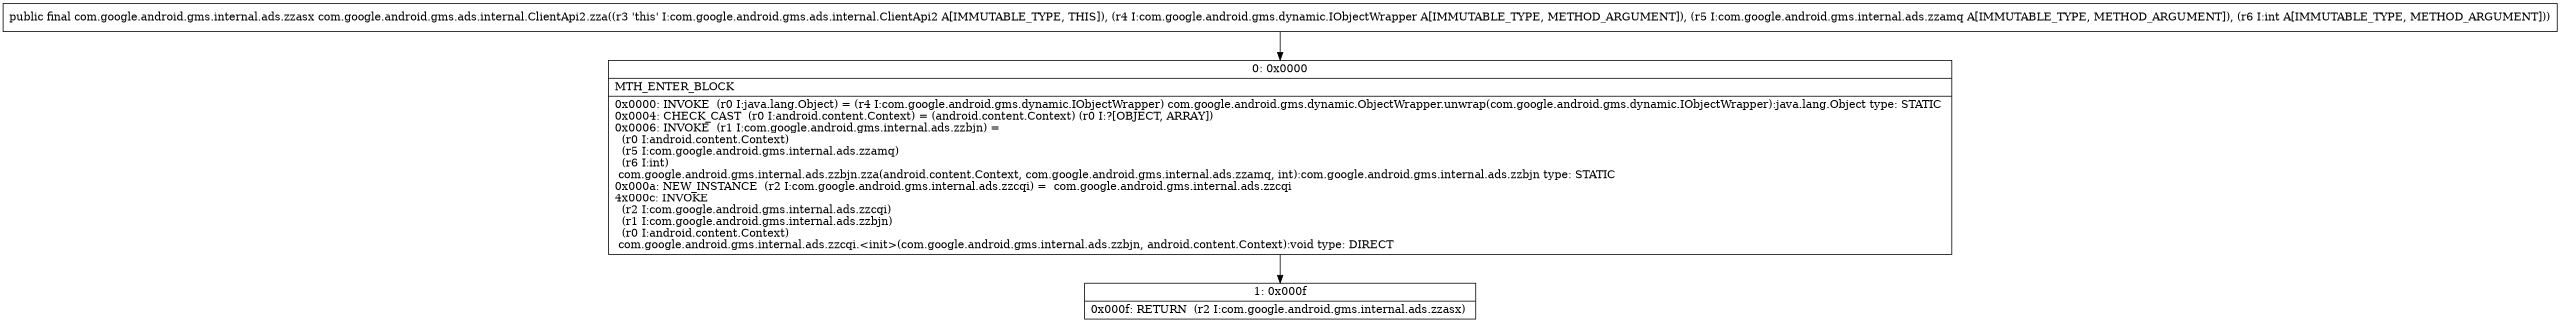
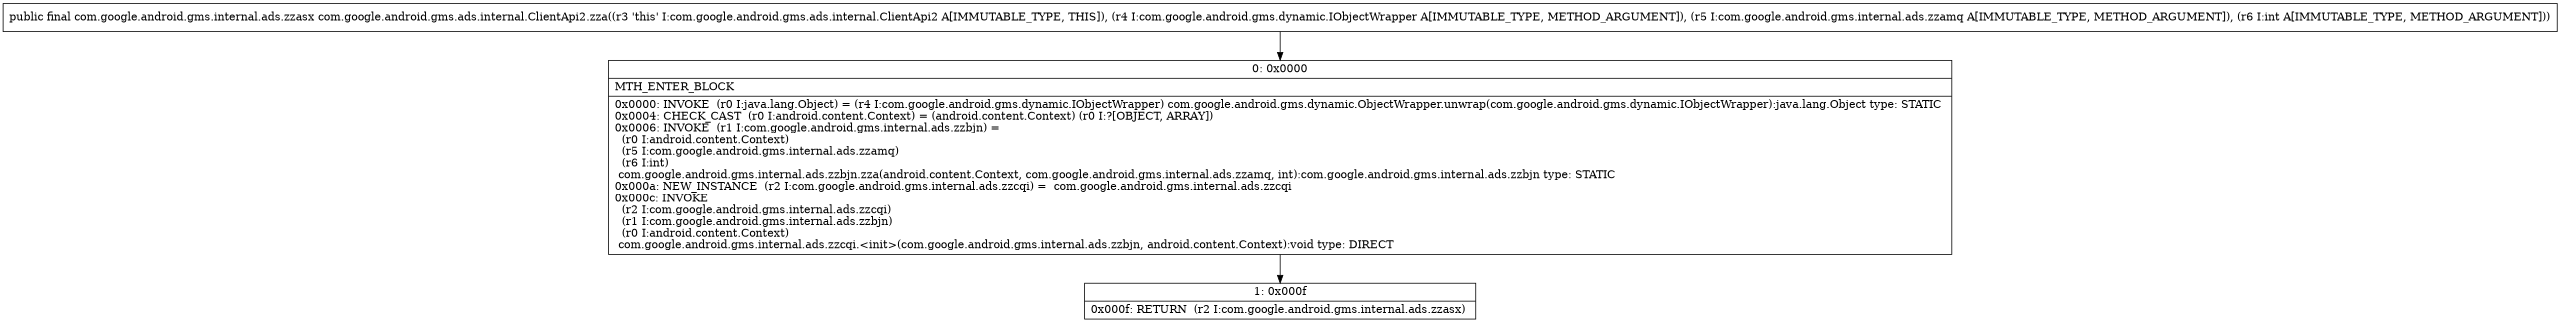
(665, 198) -> (665, 198)
